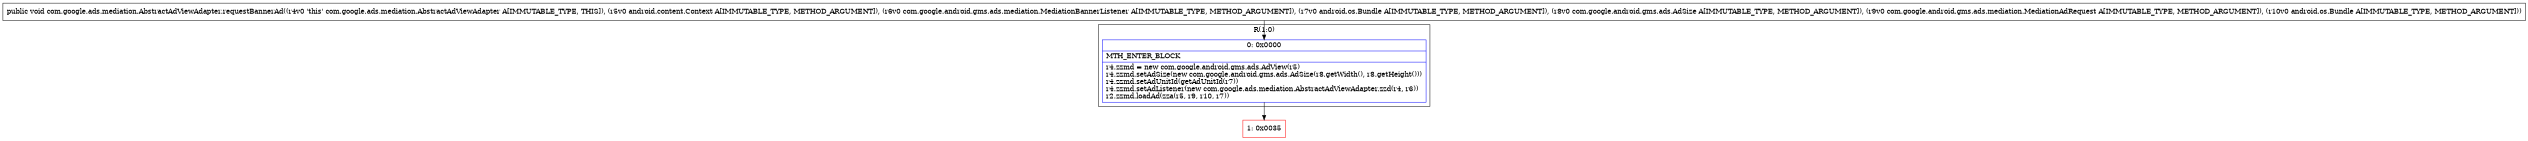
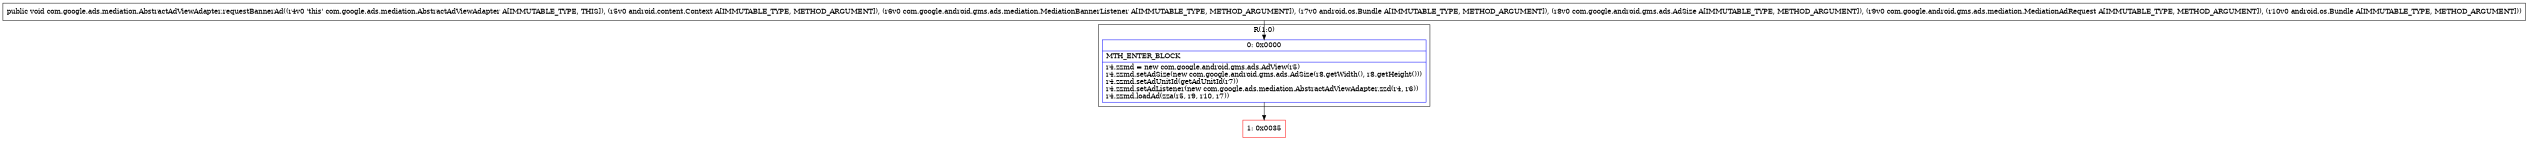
(1168, 96) -> (1168, 96)
